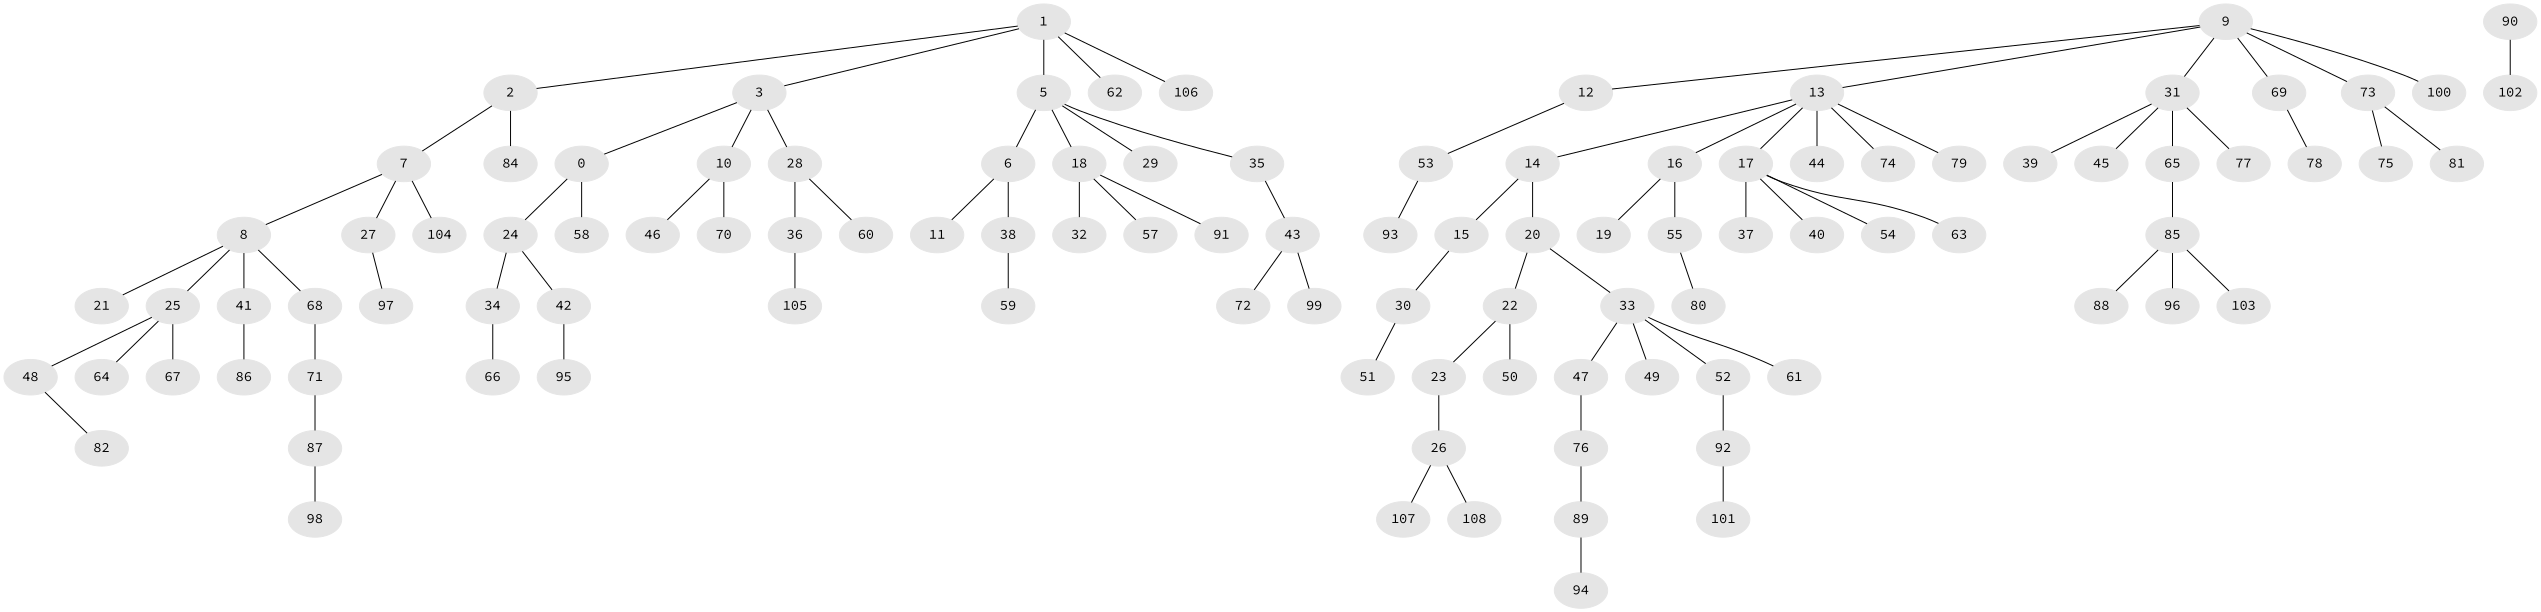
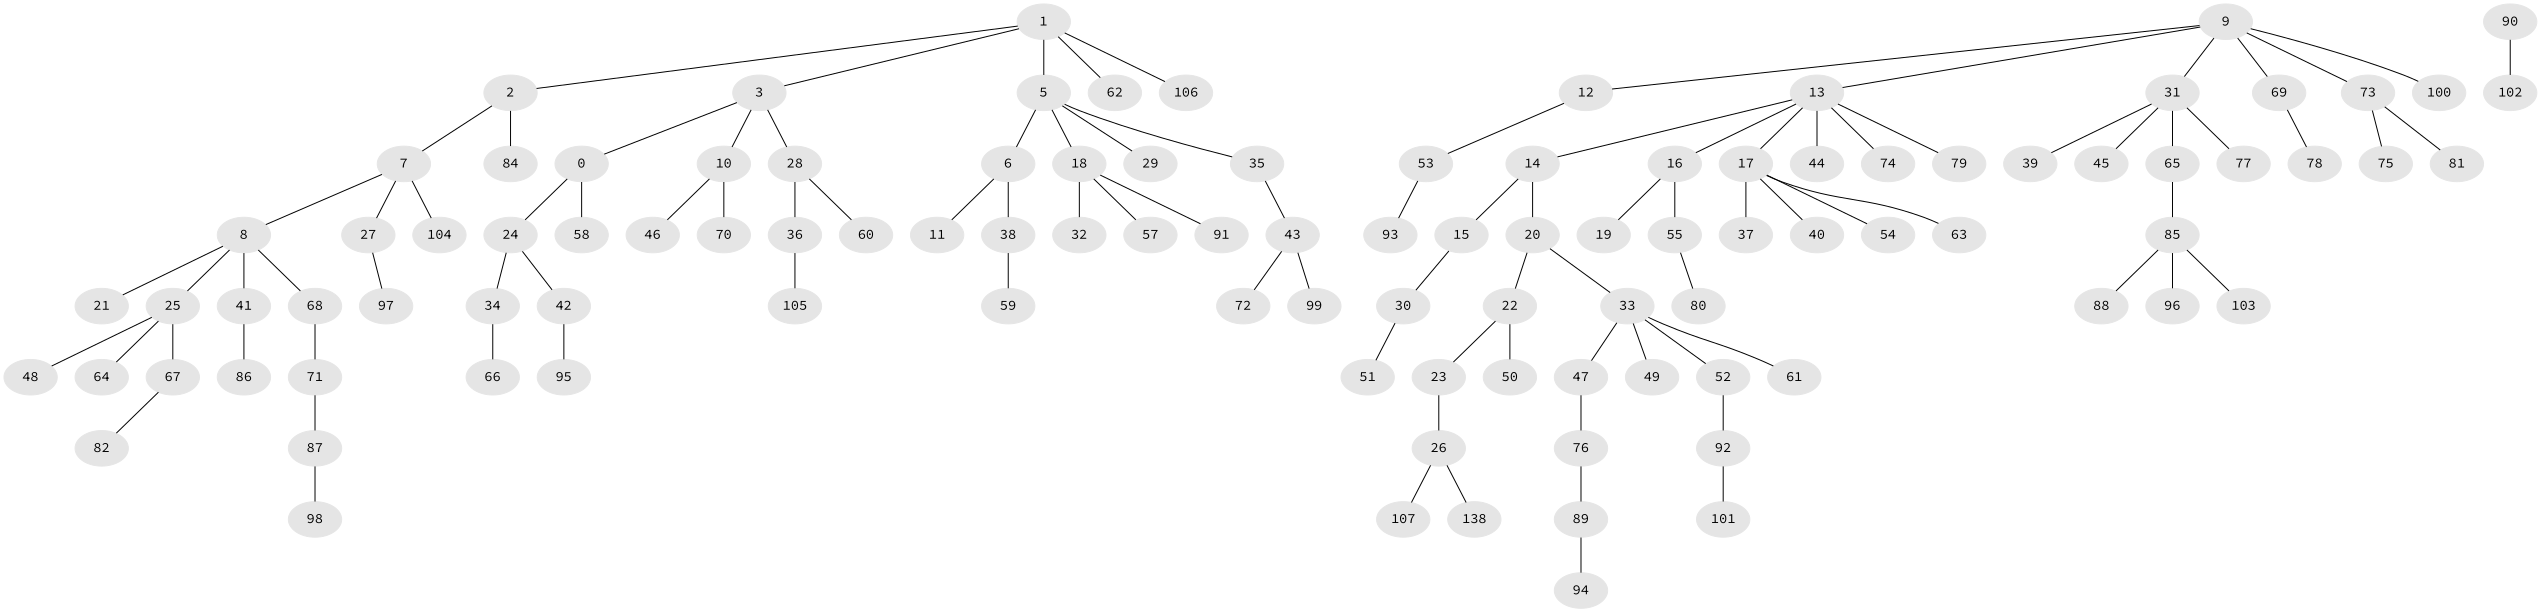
(66, 413) -> (137, 413)
(1474, 519) -> (1474, 519)
